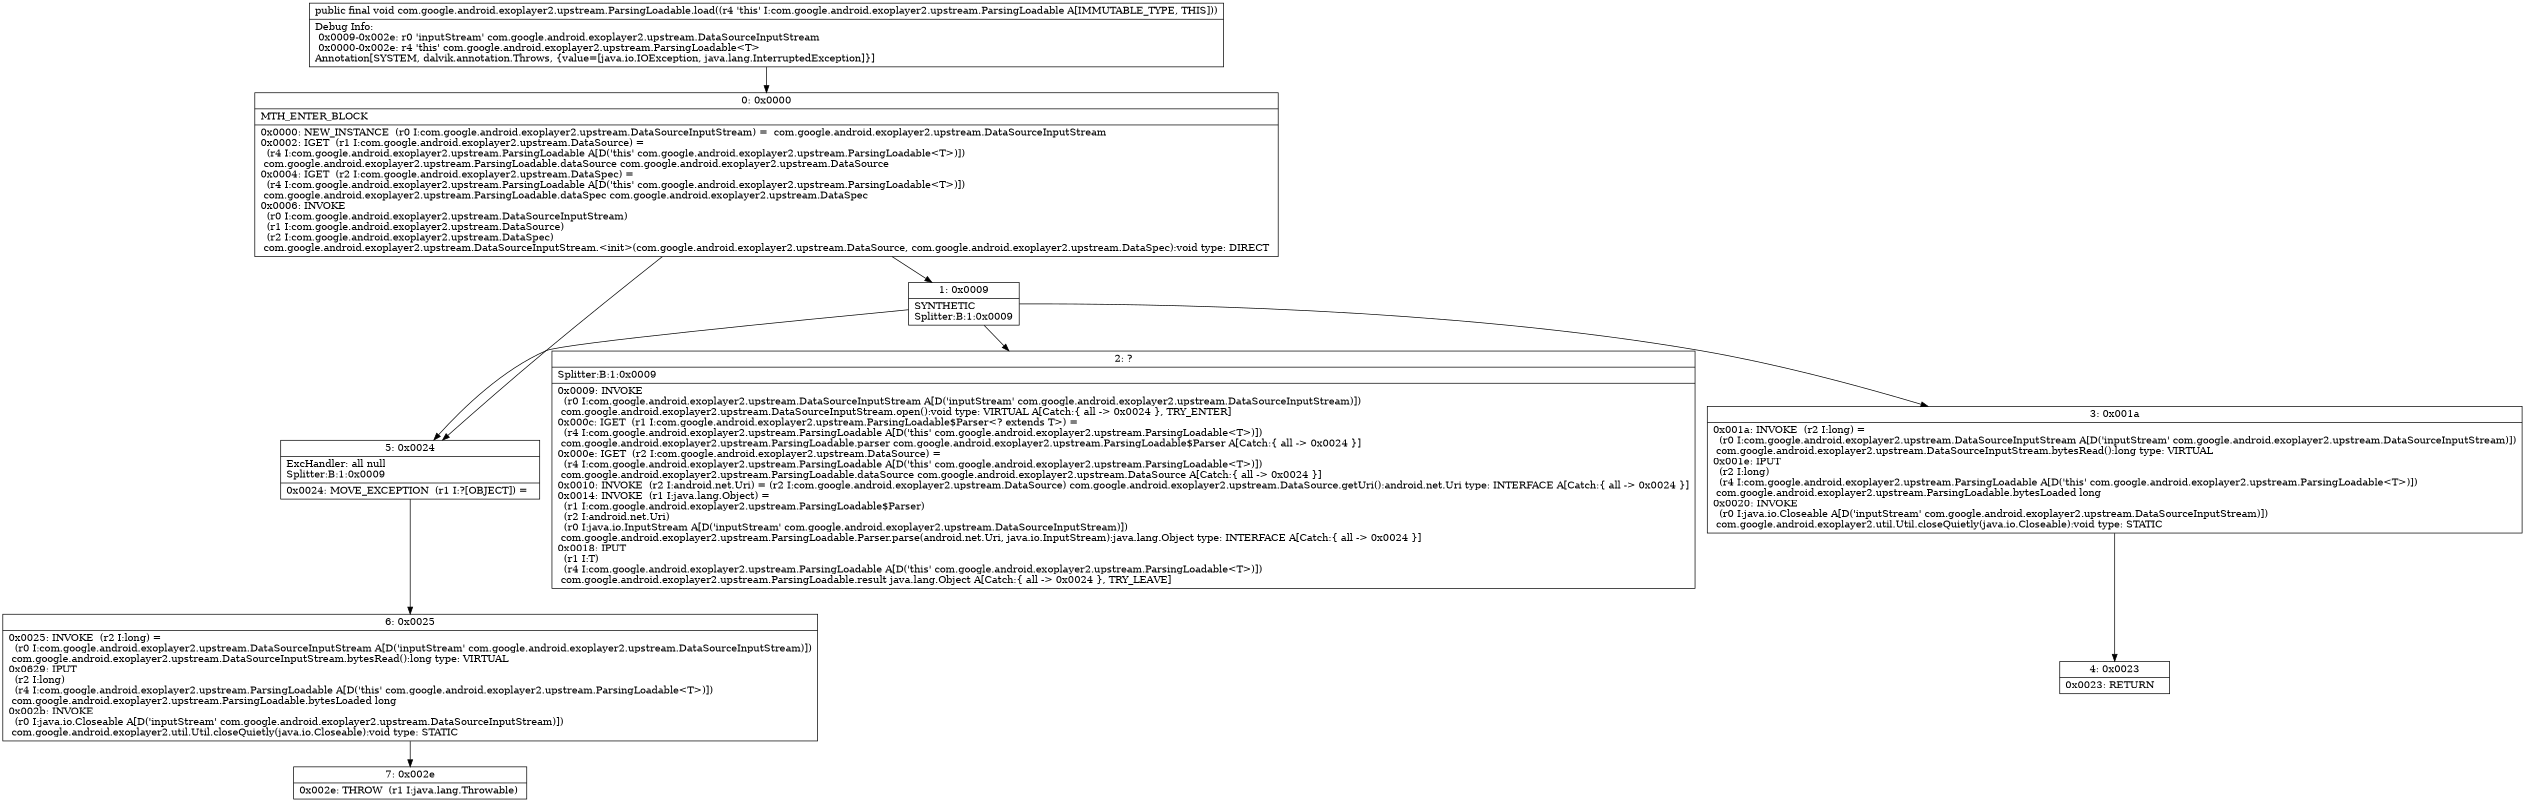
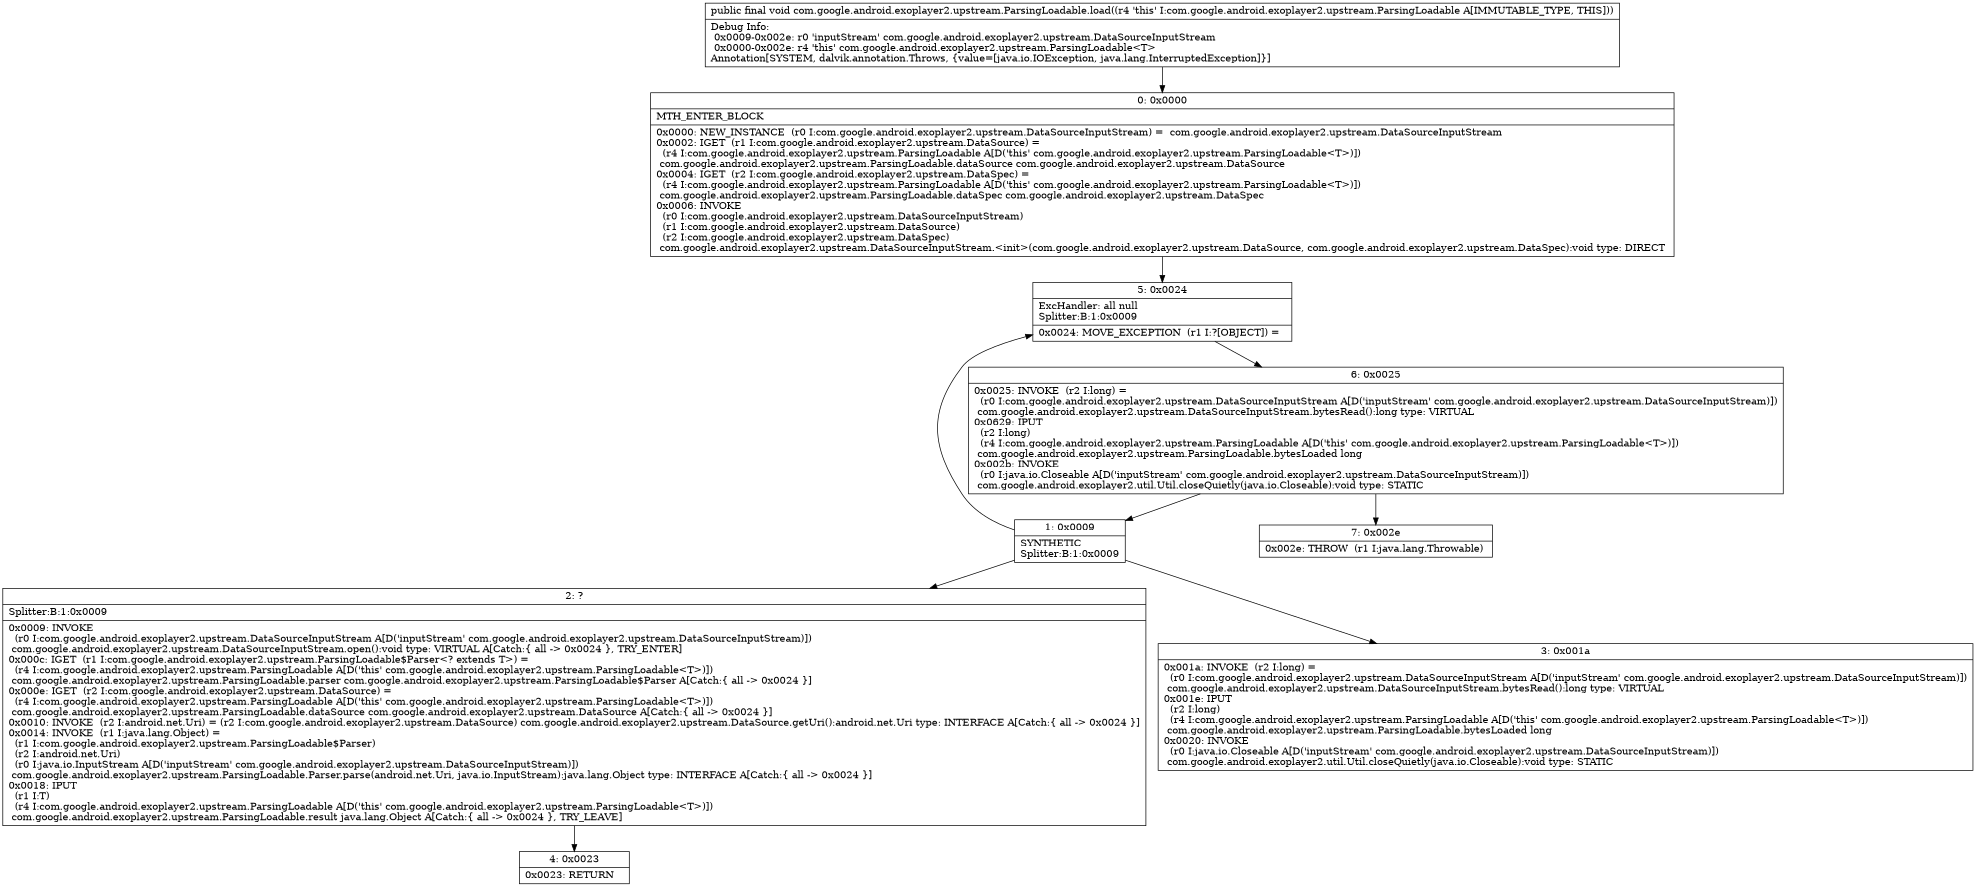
(909, 268) -> (1166, 506)
(2115, 594) -> (574, 835)
